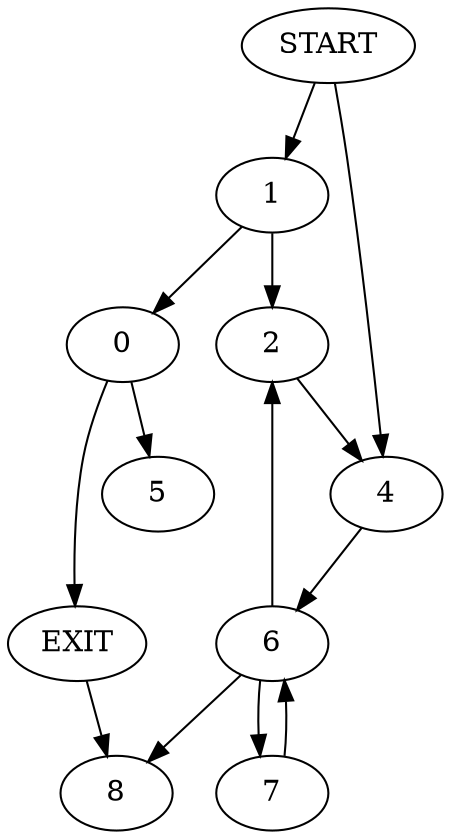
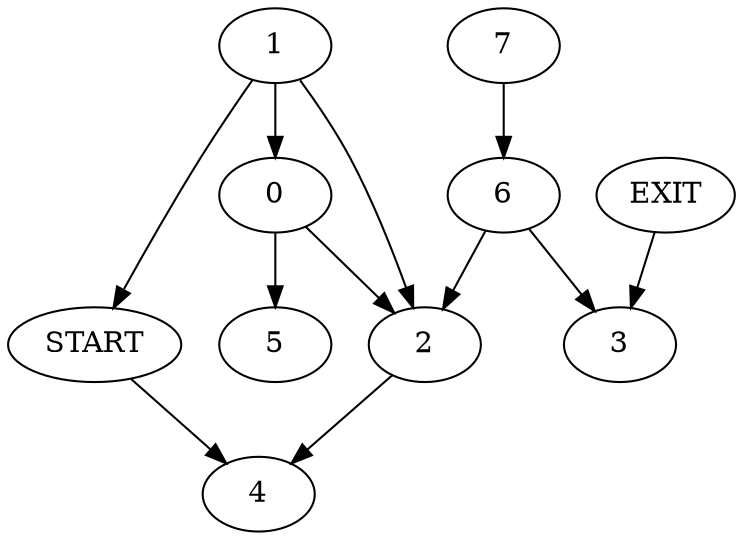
(304, 111) -> (185, 183)
(80, 481) -> (342, 262)
(336, 561) -> none
(258, 708) -> none
(117, 793) -> (620, 345)
